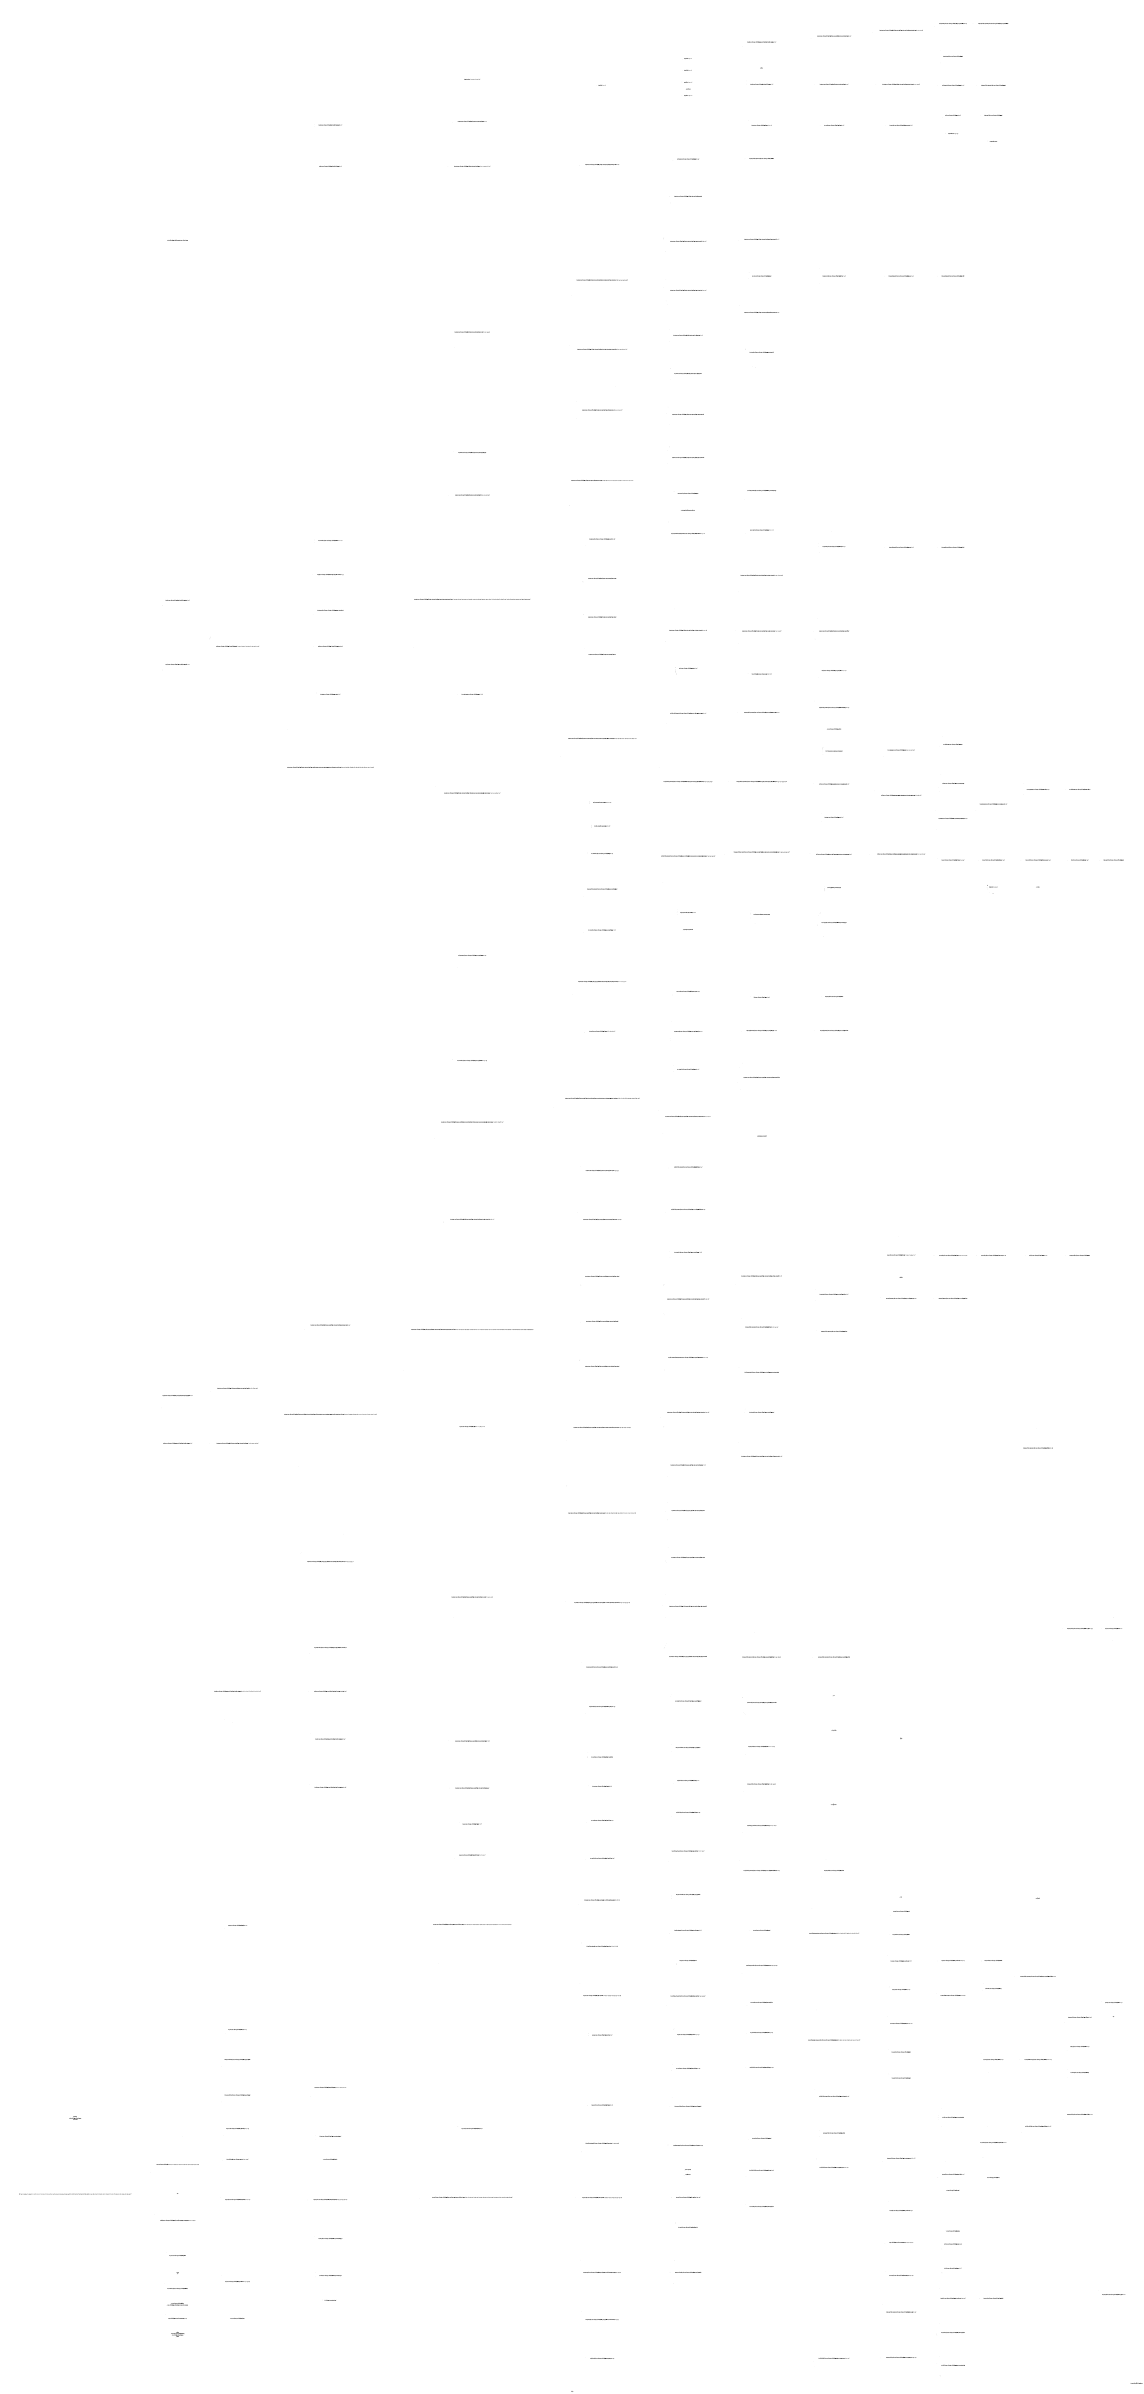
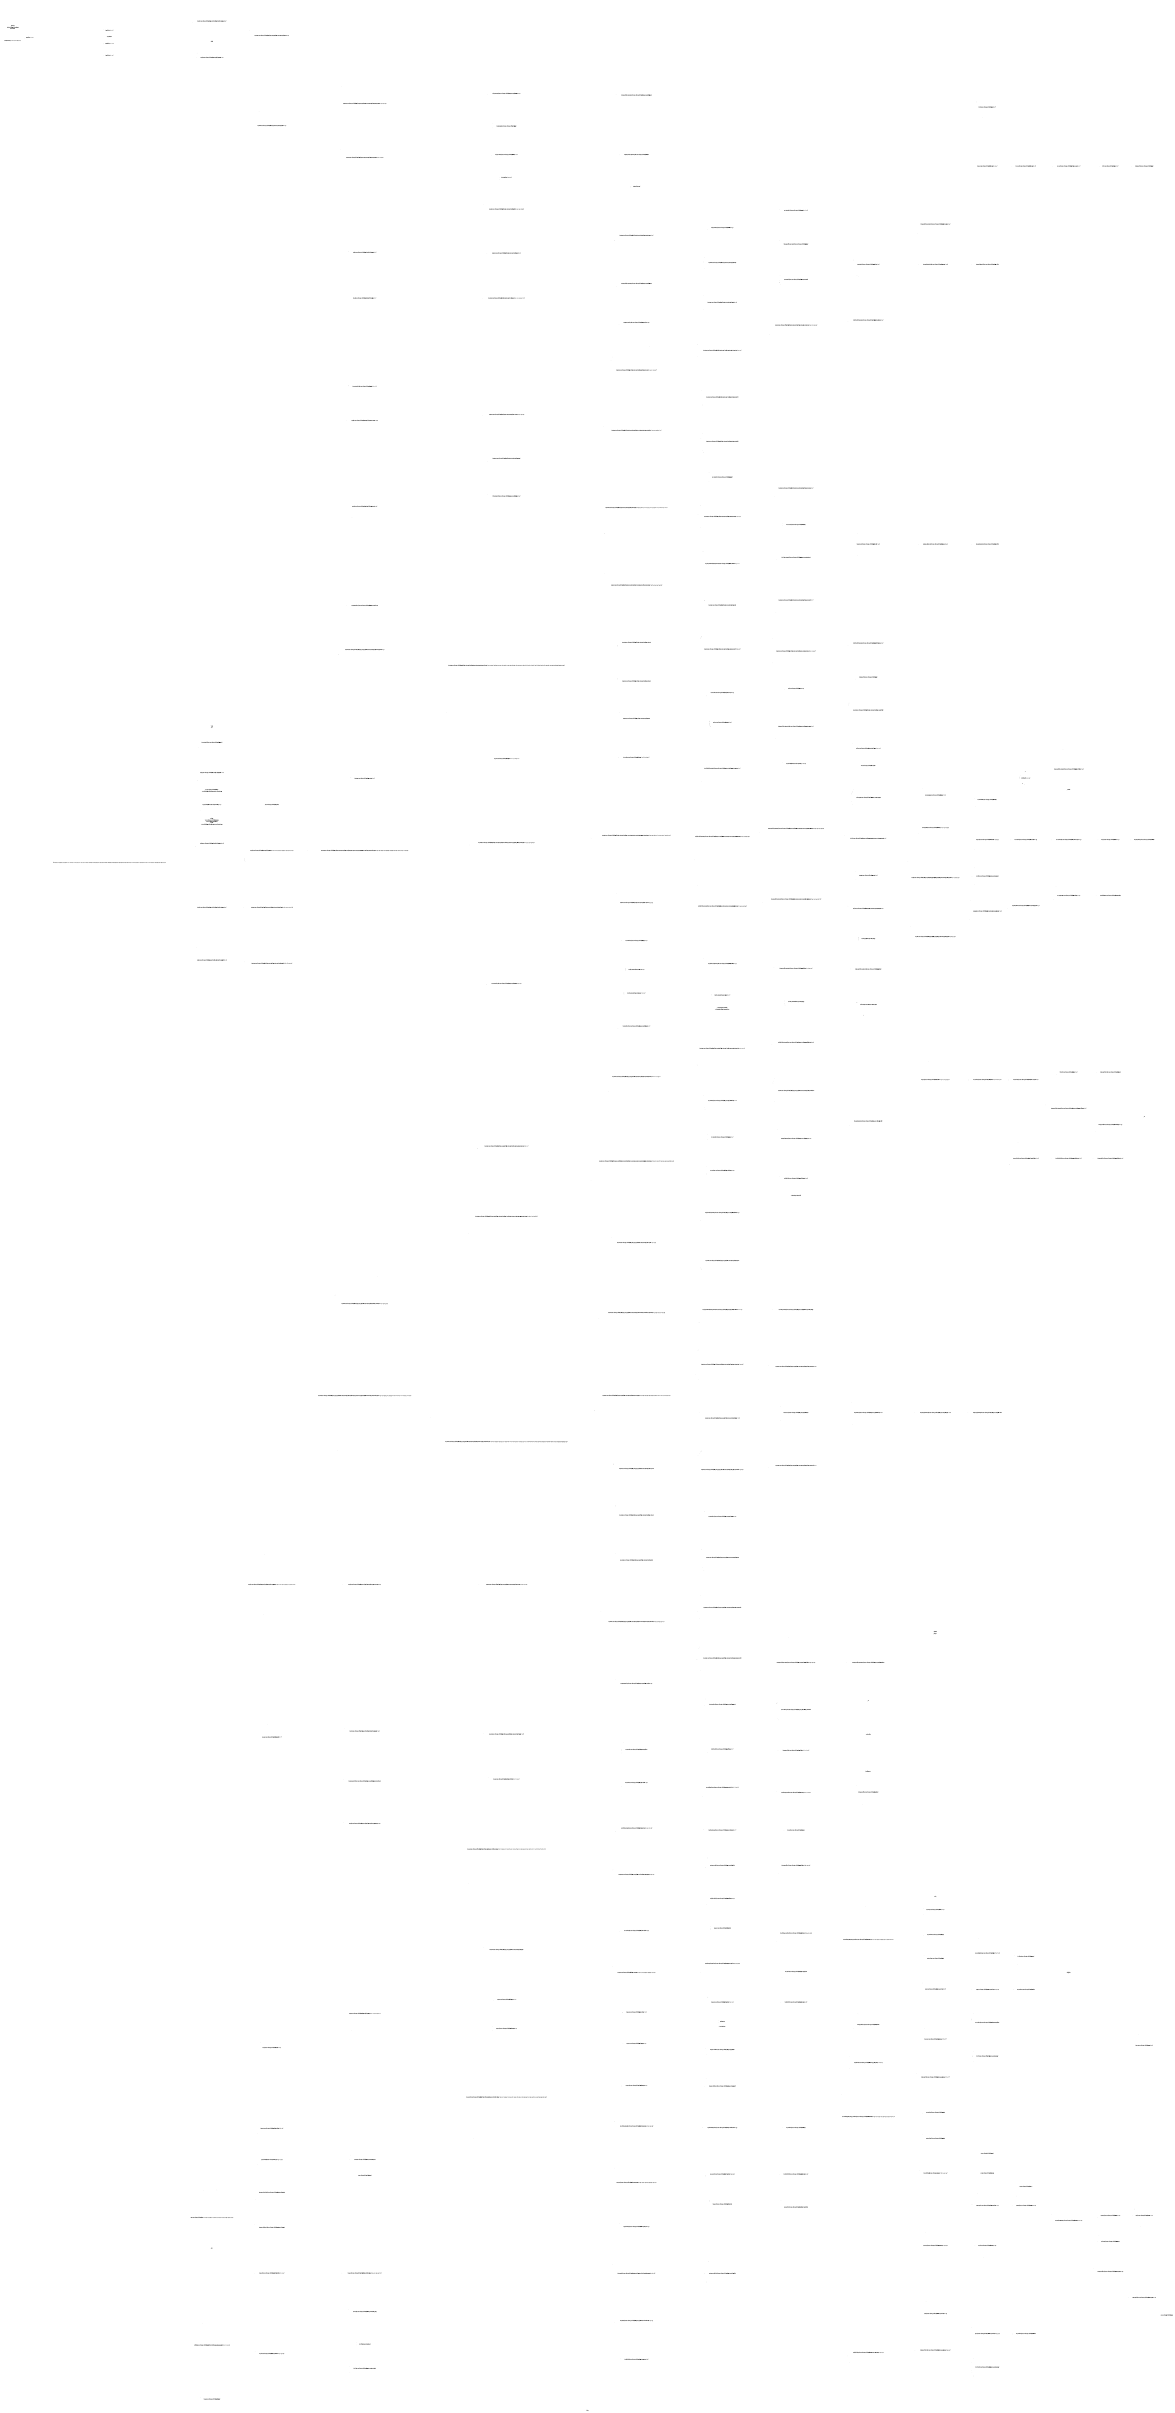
(688, 96) -> none
